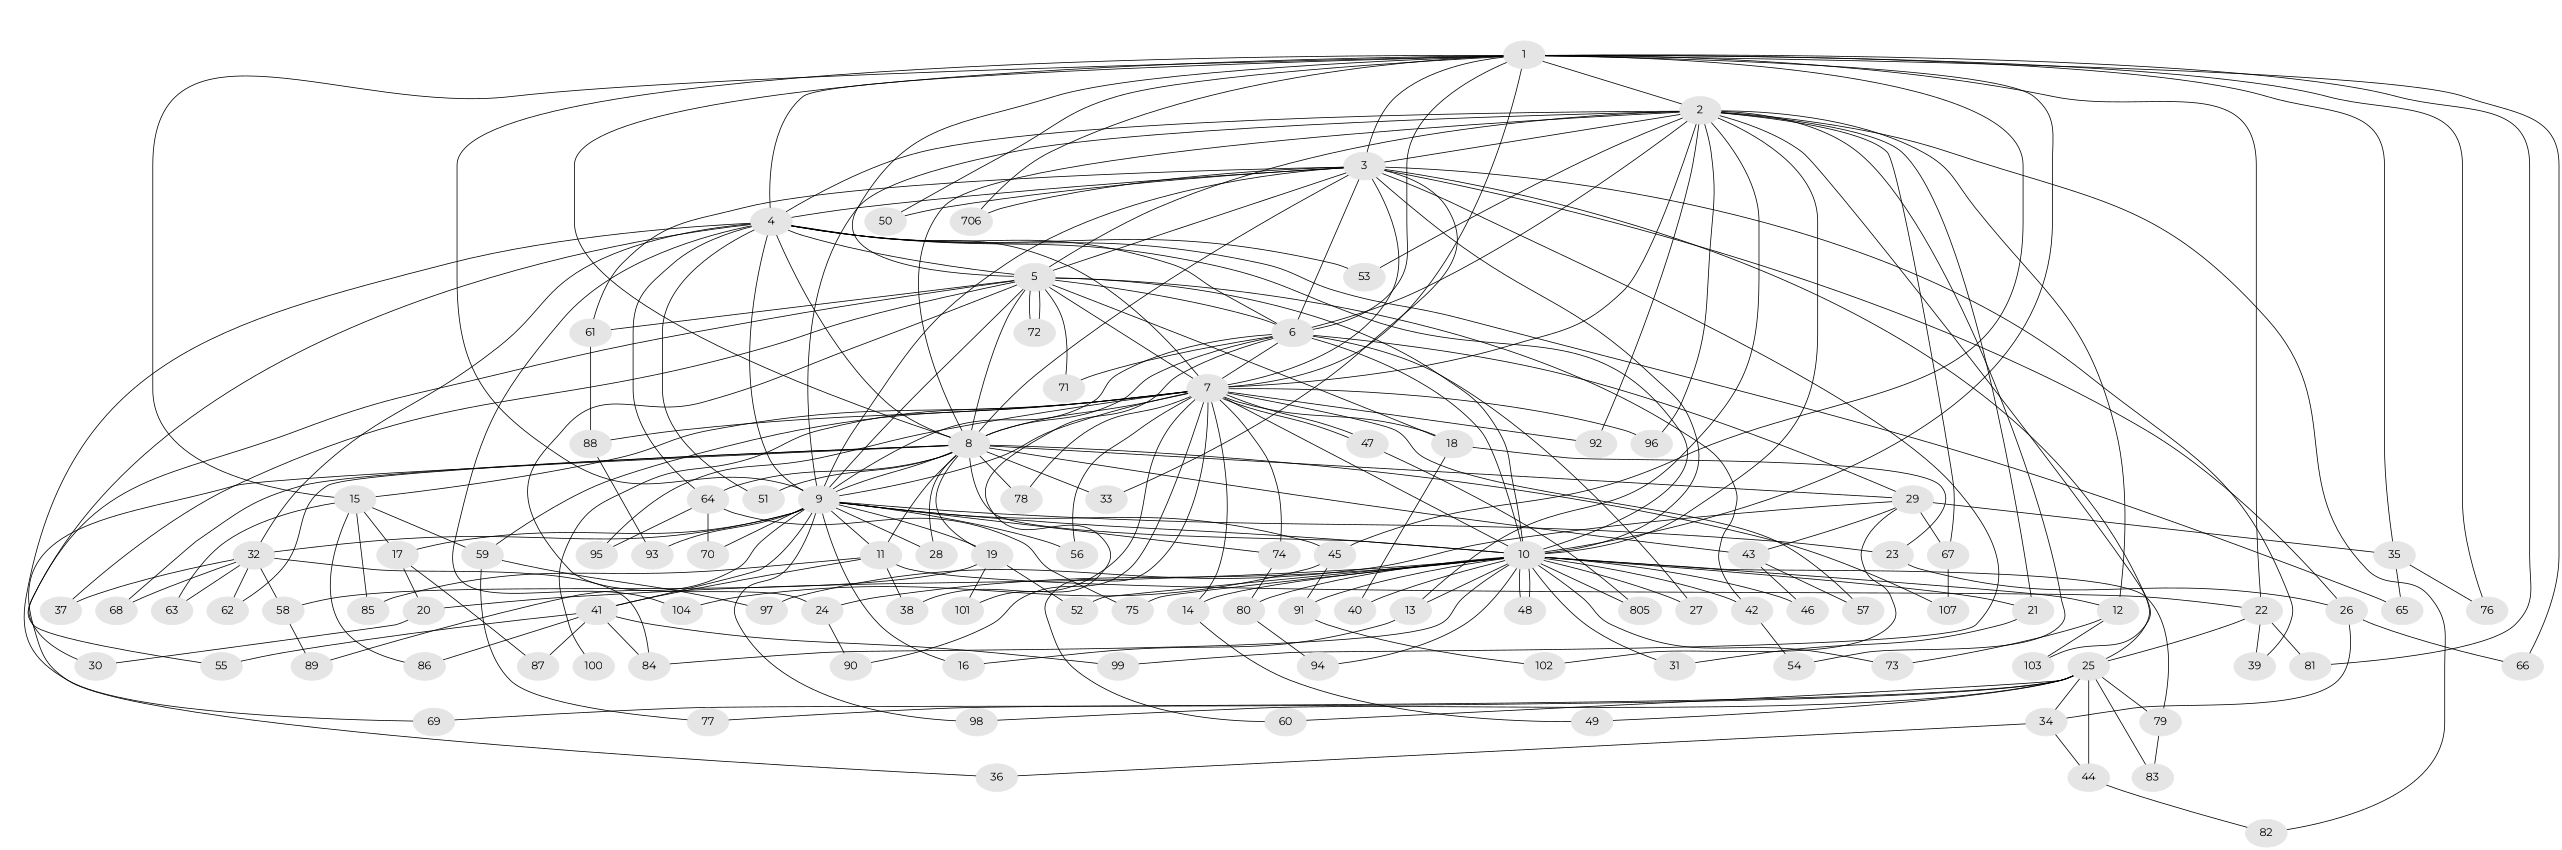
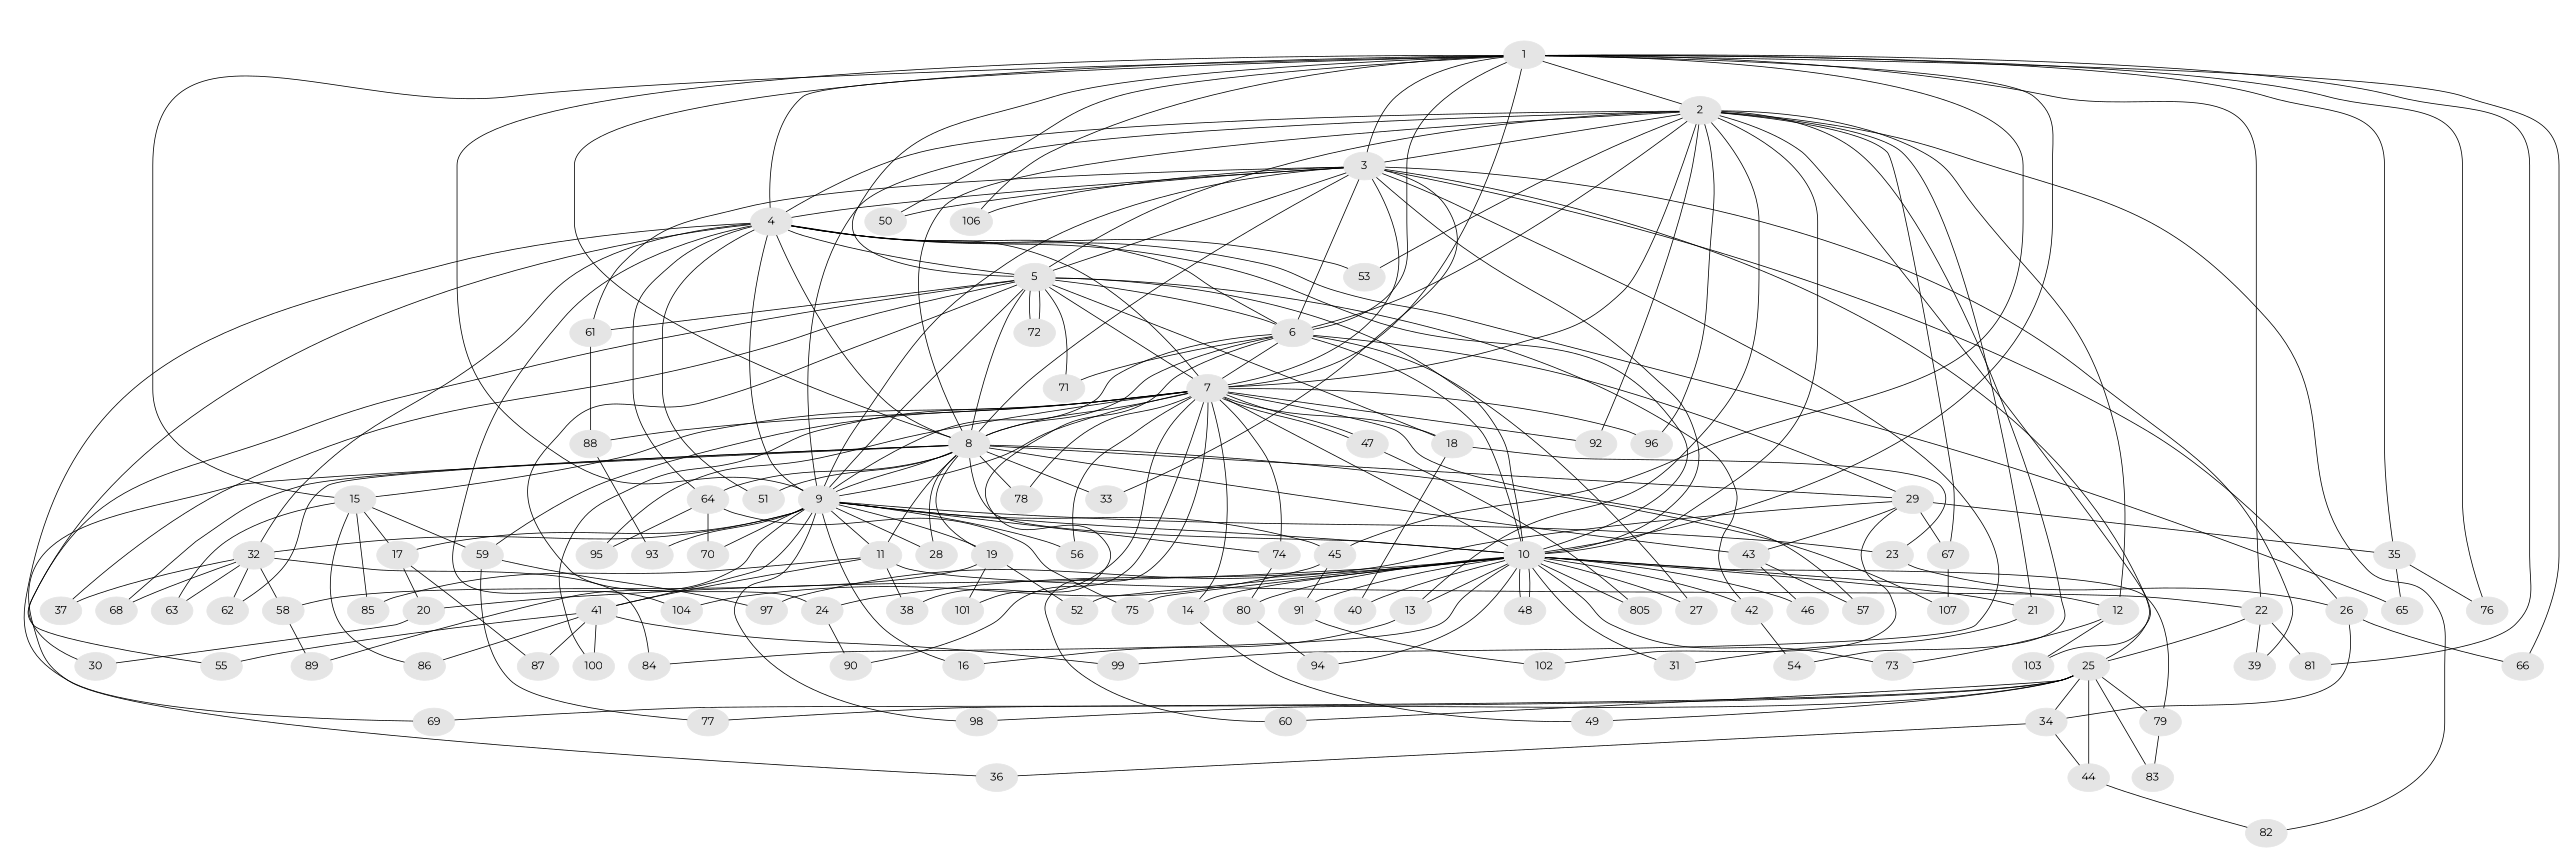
(971, 222) -> (971, 222)
(623, 639) -> (595, 639)
